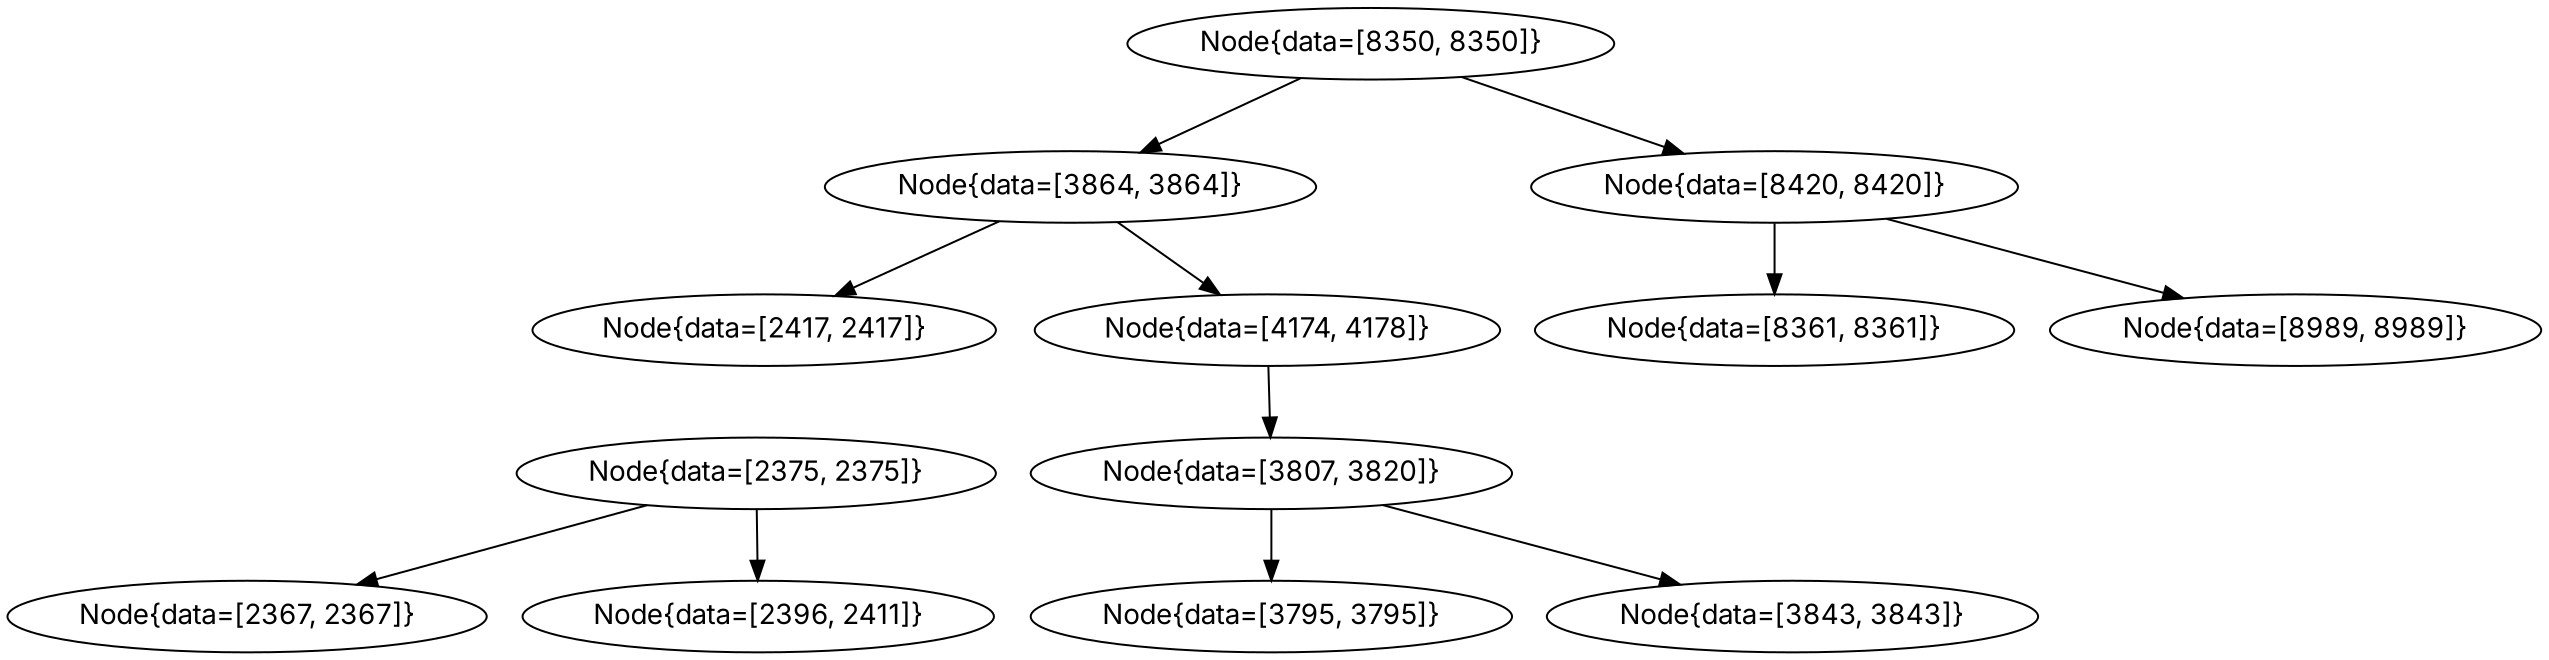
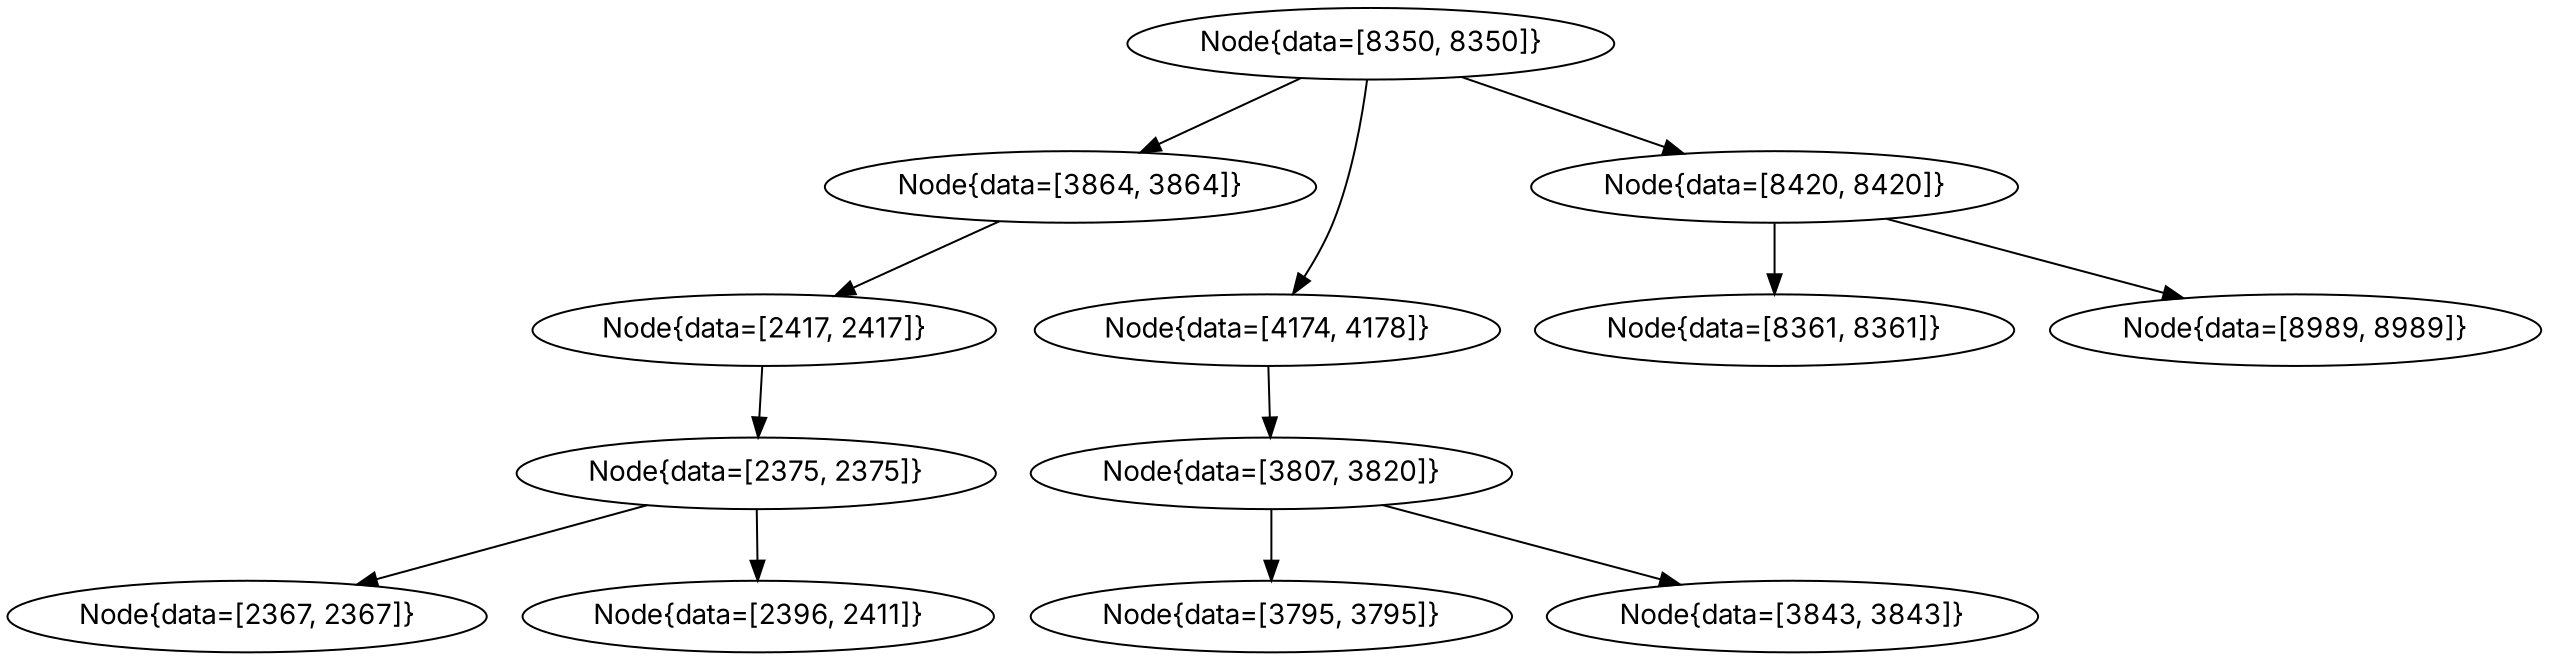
(1160, 253) -> (1347, 182)
none -> (761, 392)
